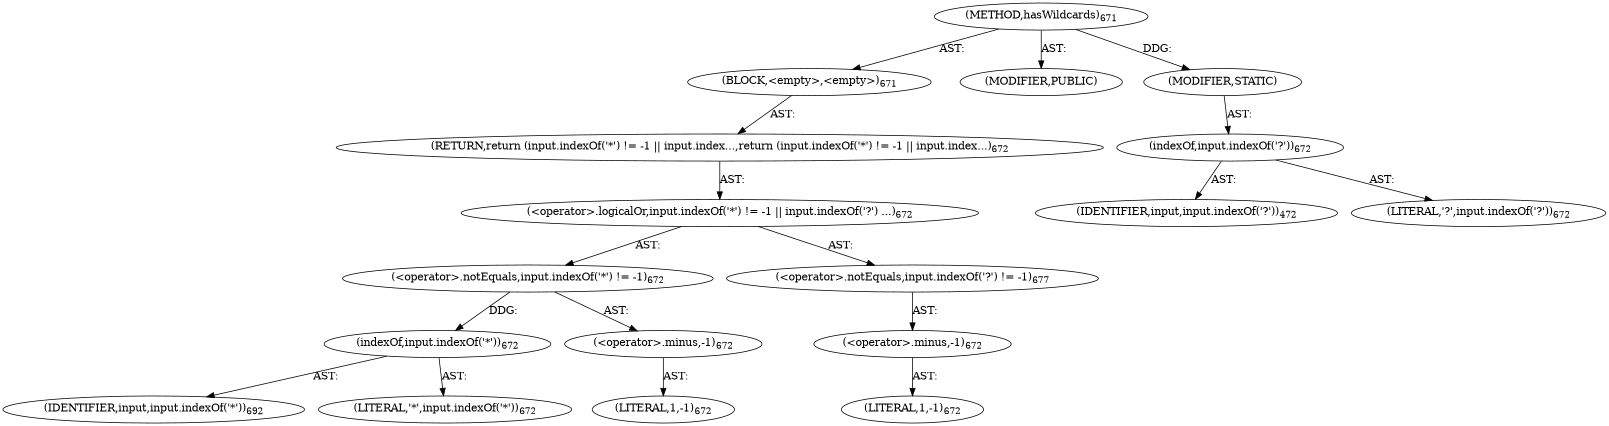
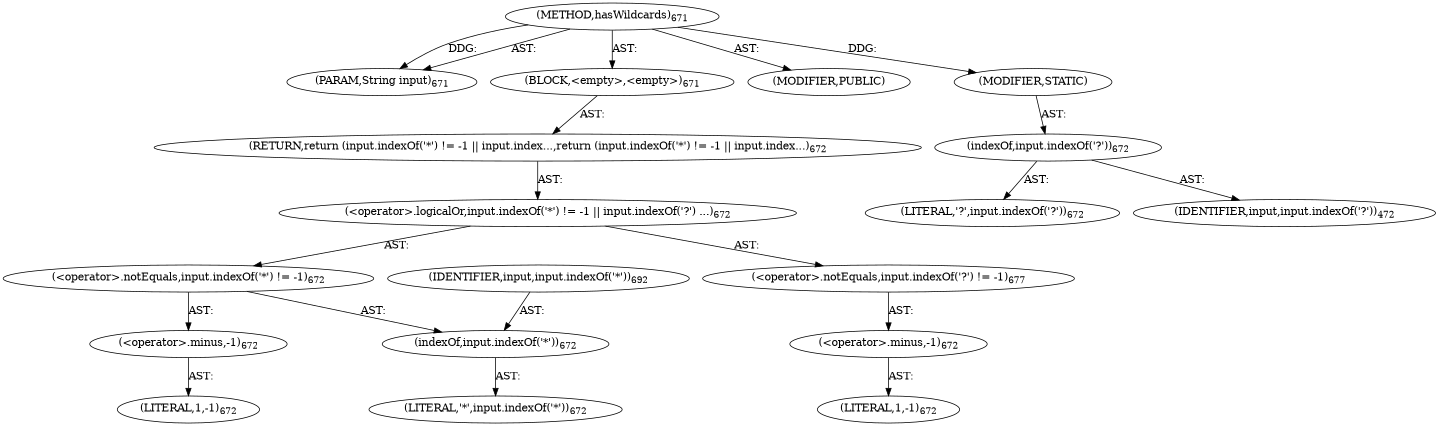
none -> (382, 82)
(505, 311) -> (375, 311)
(300, 376) -> (519, 308)
